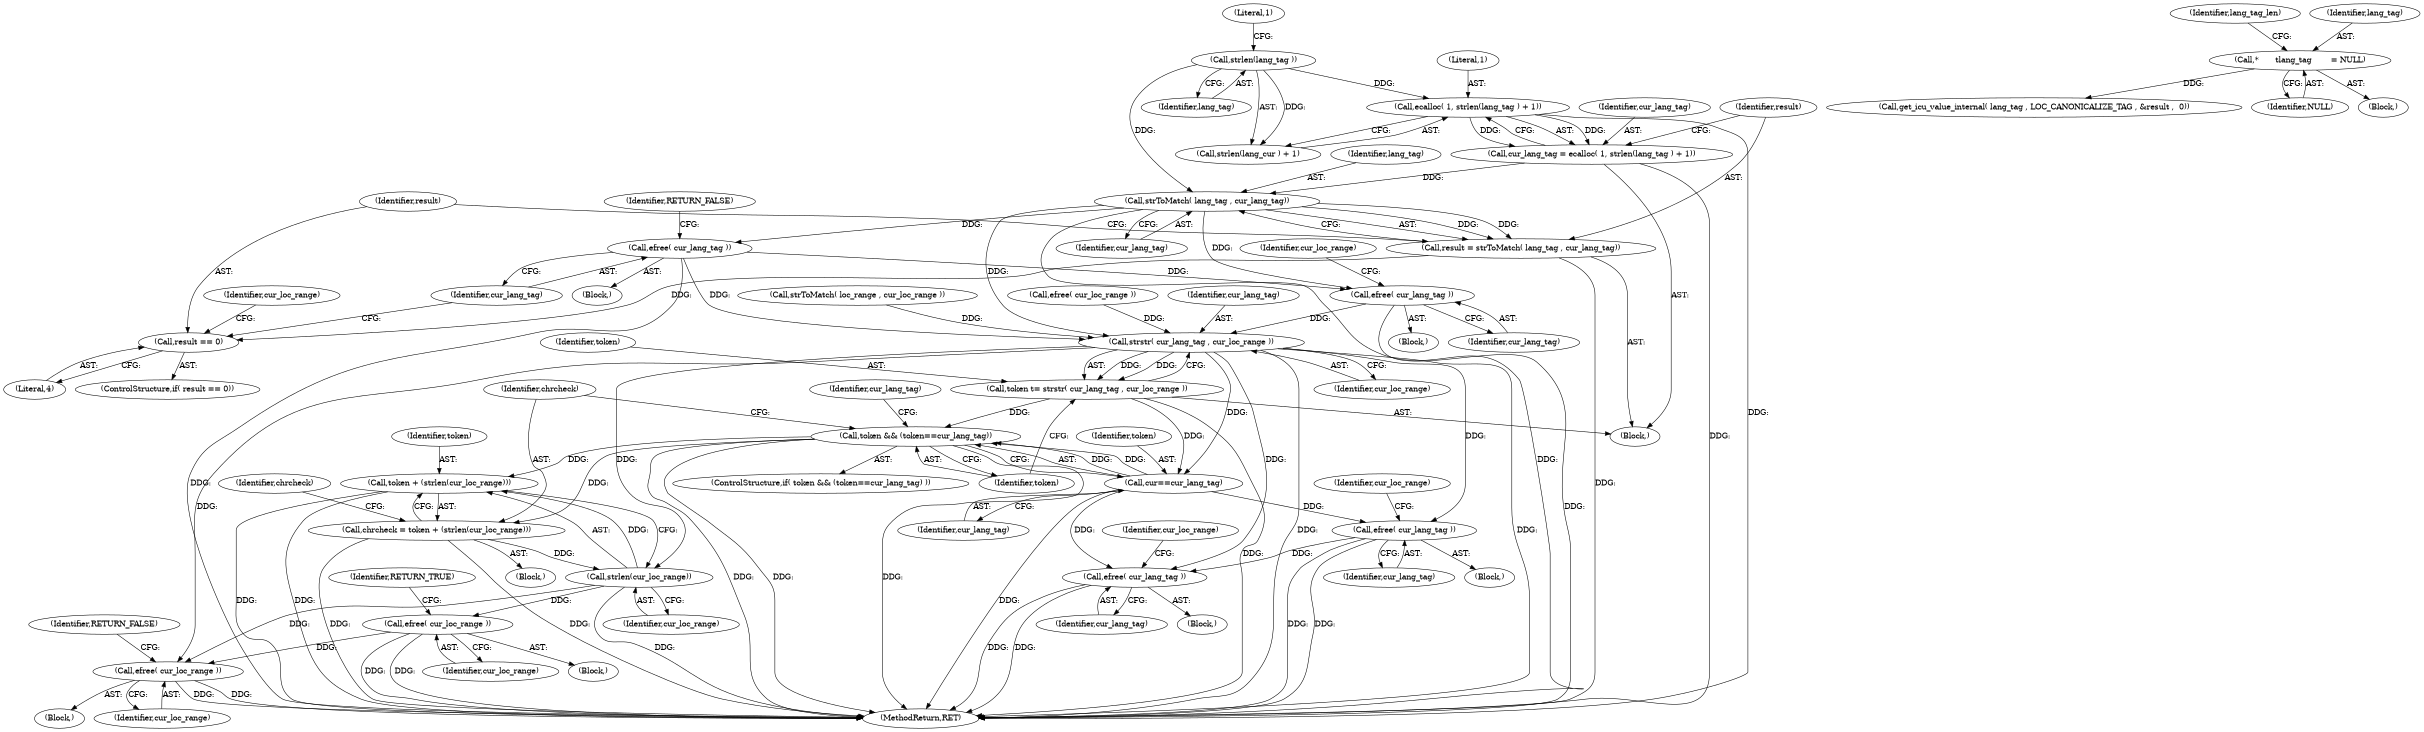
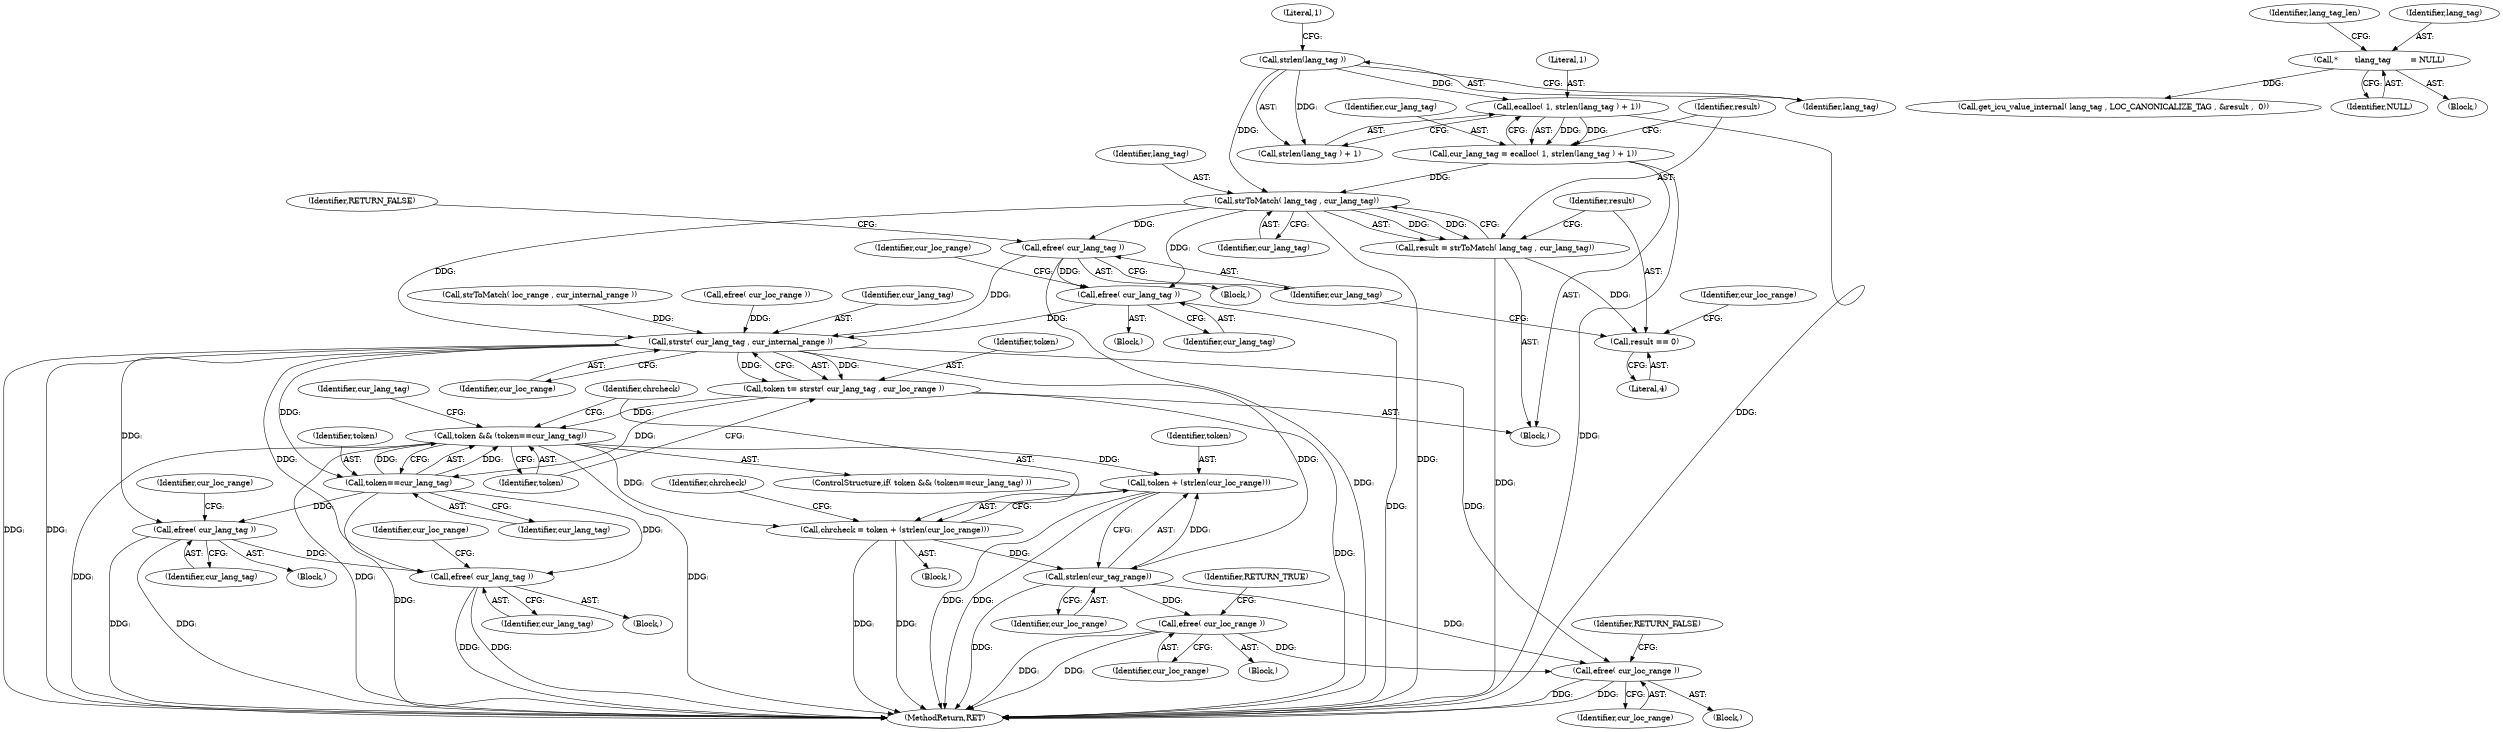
(1248, 155) -> (1310, 155)
(858, 296) -> (540, 296)
(1191, 343) -> (741, 343)
(168, 390) -> none
(1174, 484) -> (399, 484)
(639, 578) -> (1098, 578)
